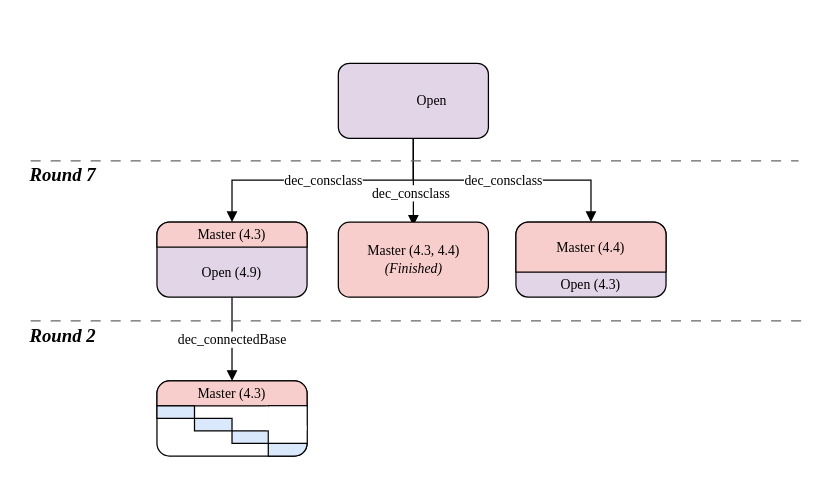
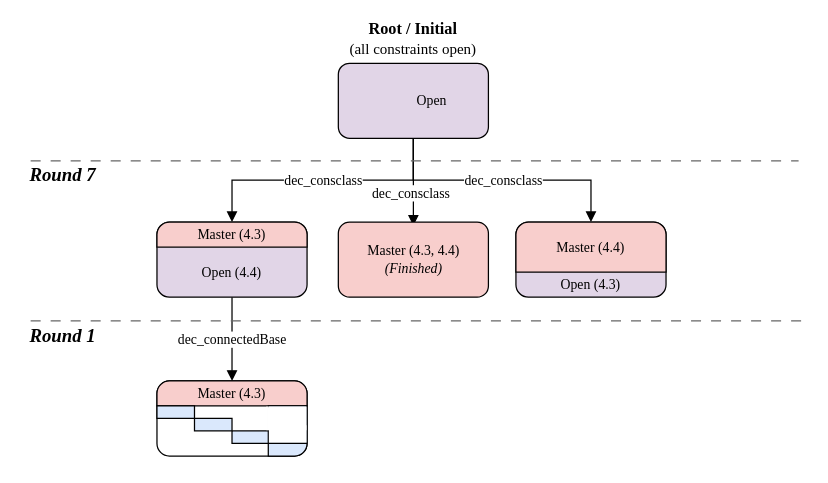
none -> (413, 38)
(232, 272) -> (232, 272)
(63, 334) -> (63, 334)
